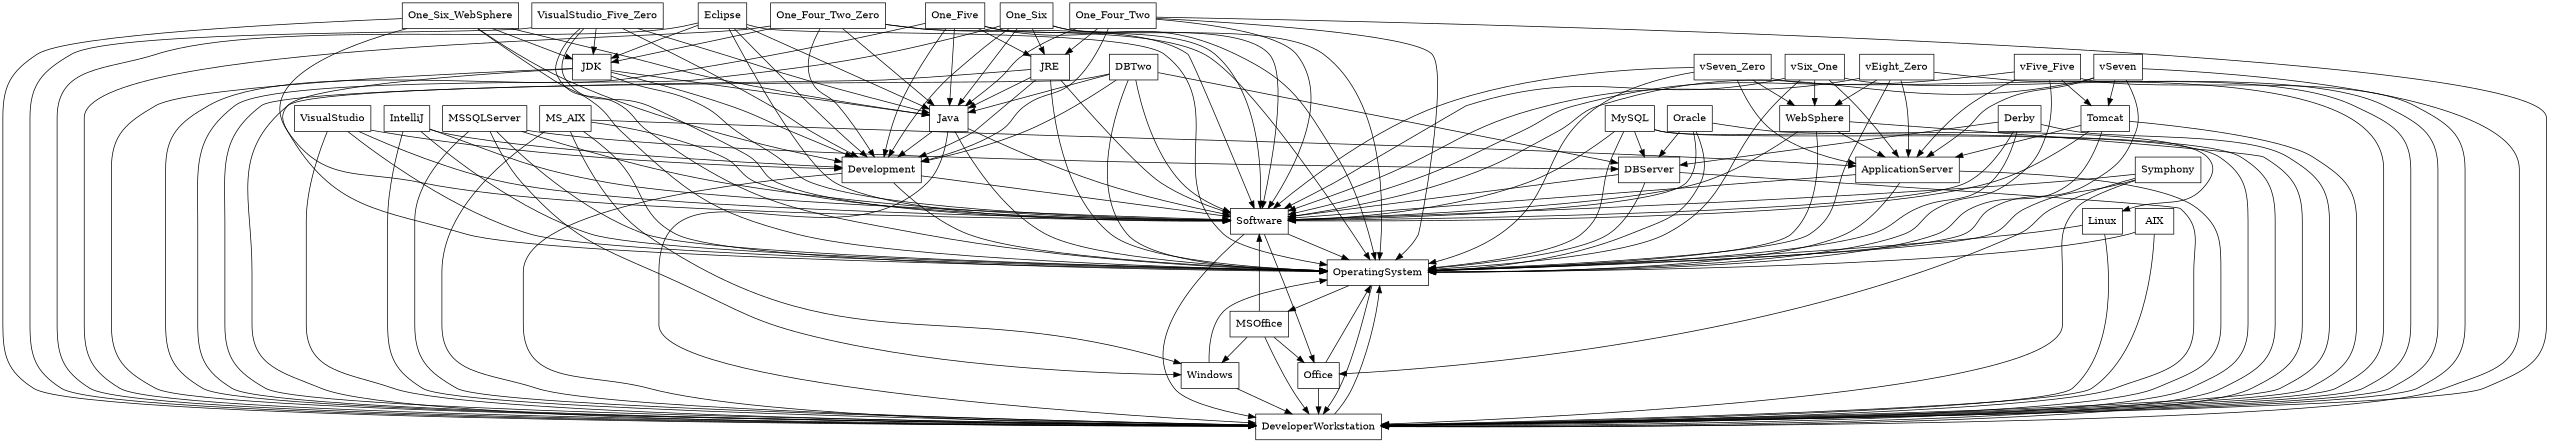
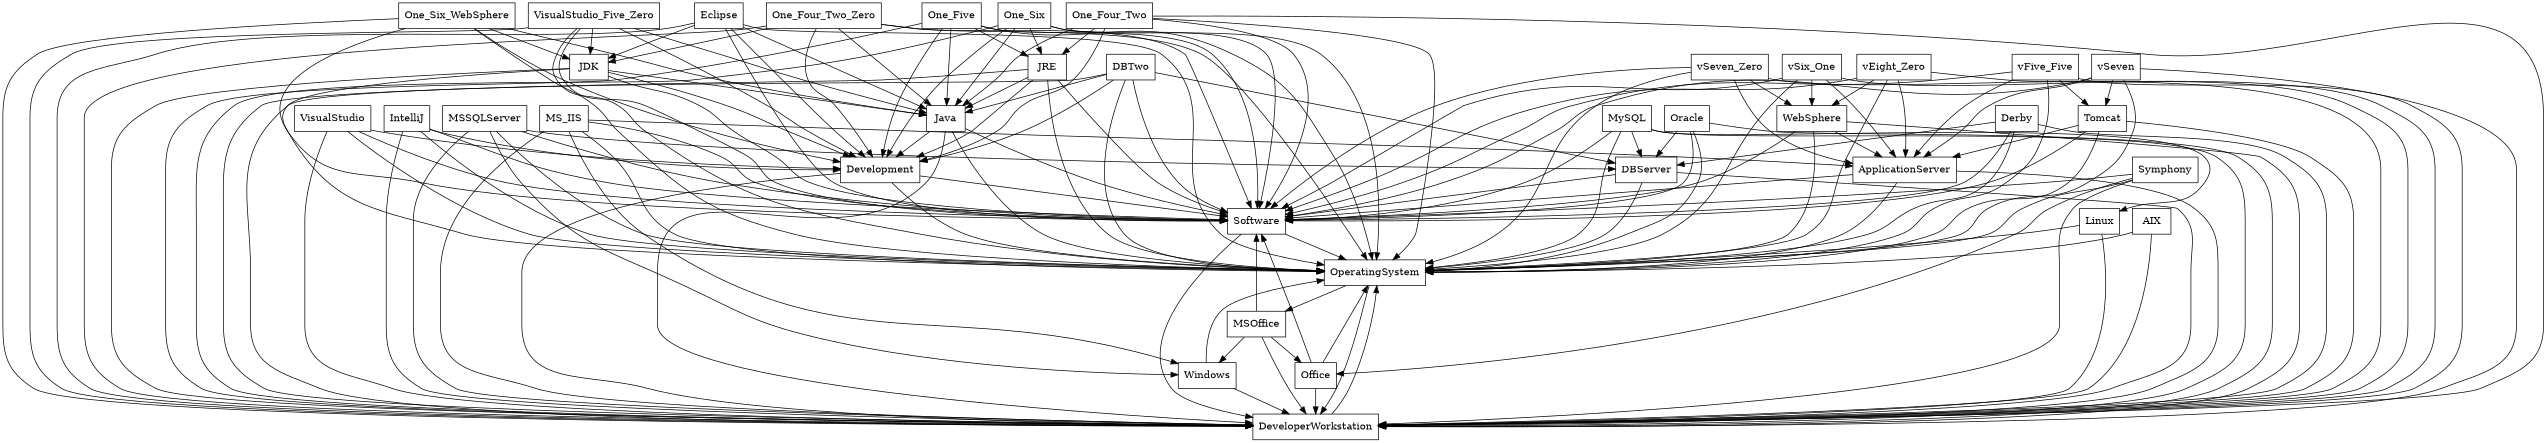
(565, 119) -> (564, 119)
(1289, 295) -> (1288, 302)
